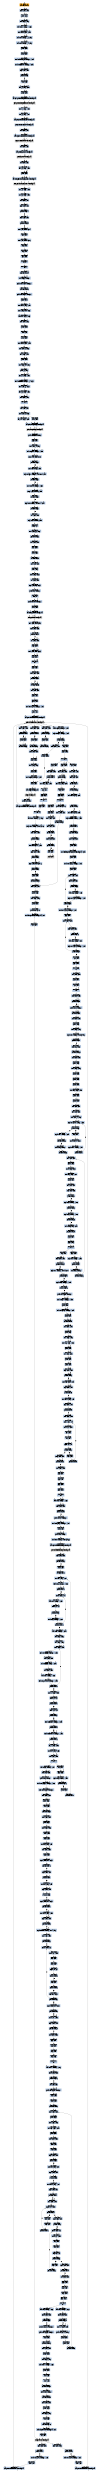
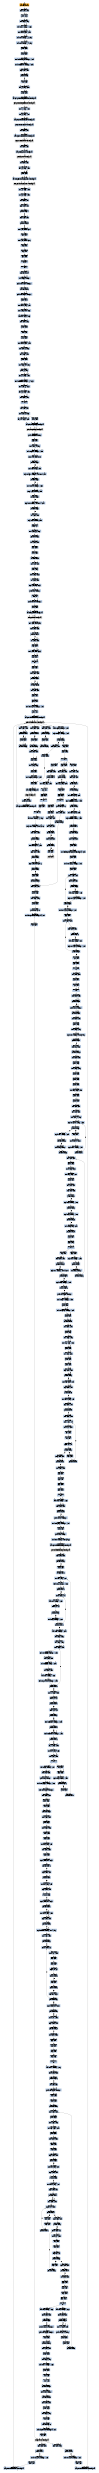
none -> (74, 801)
